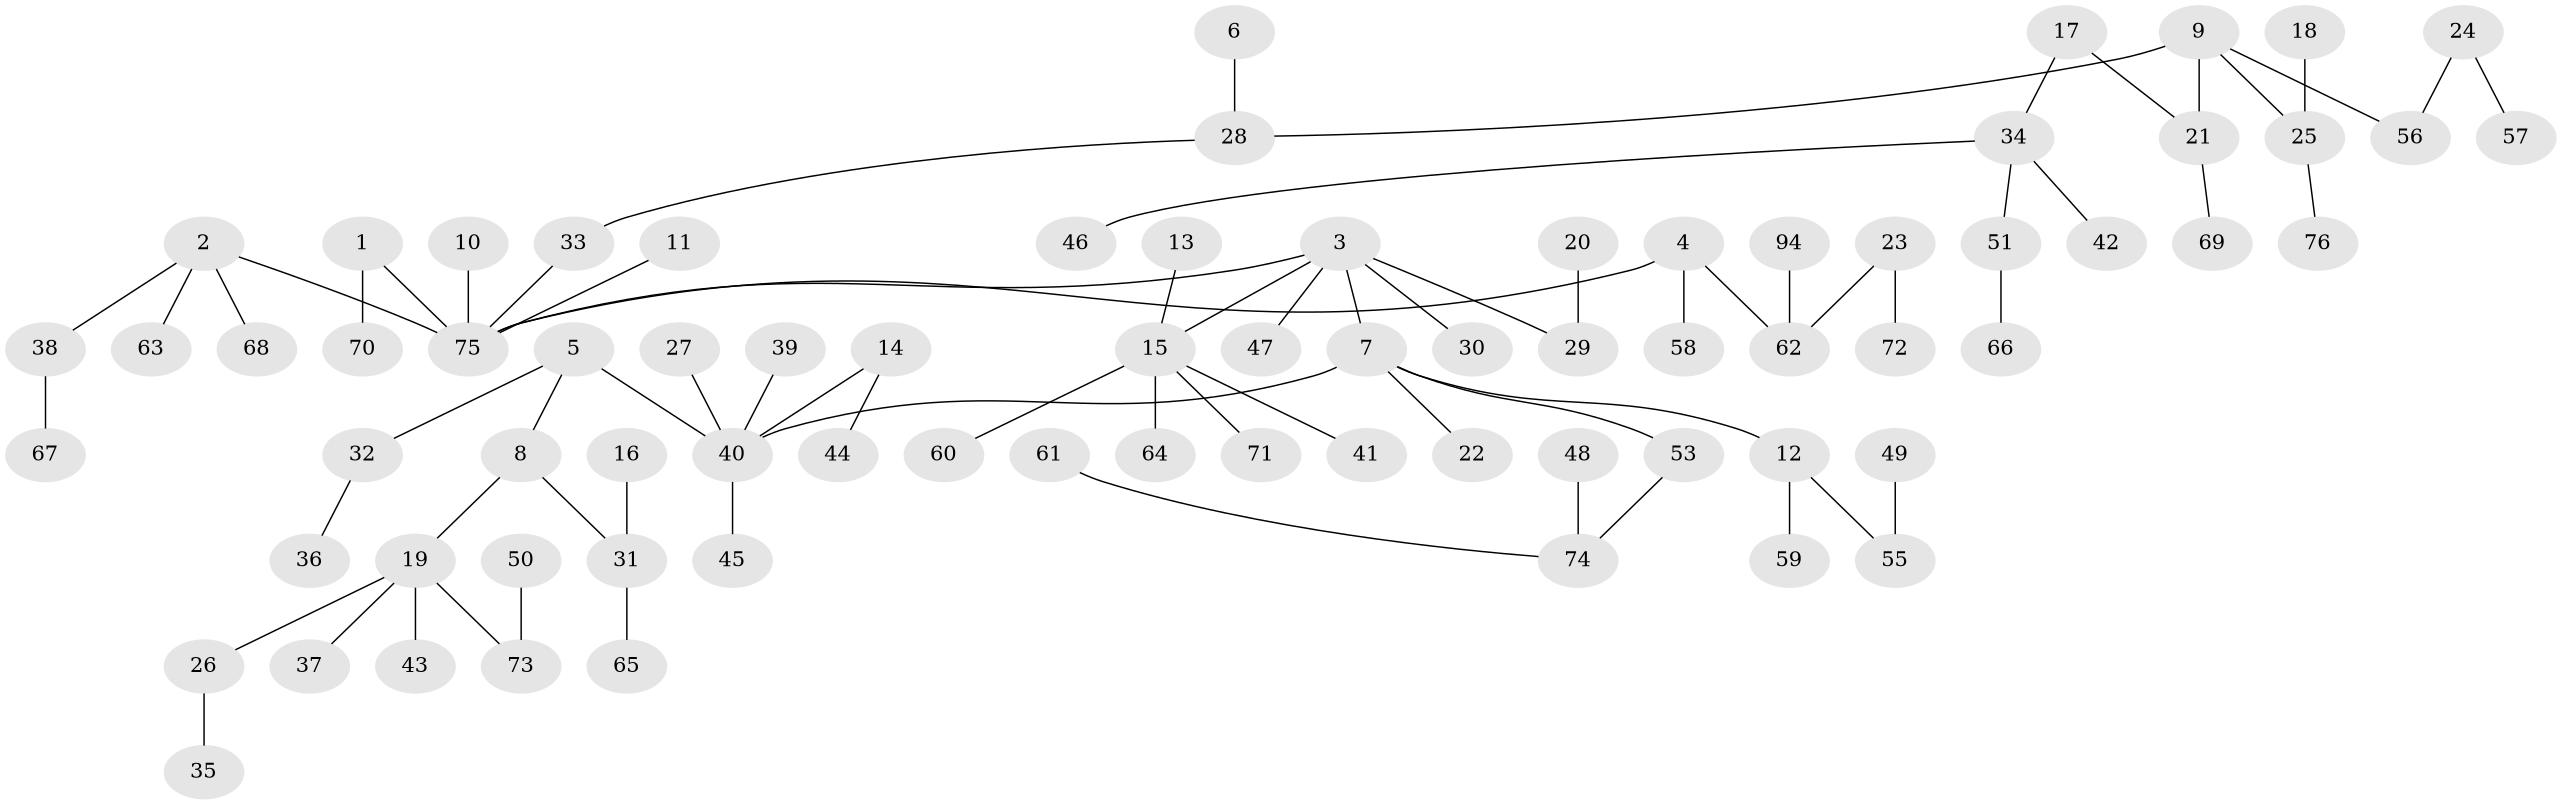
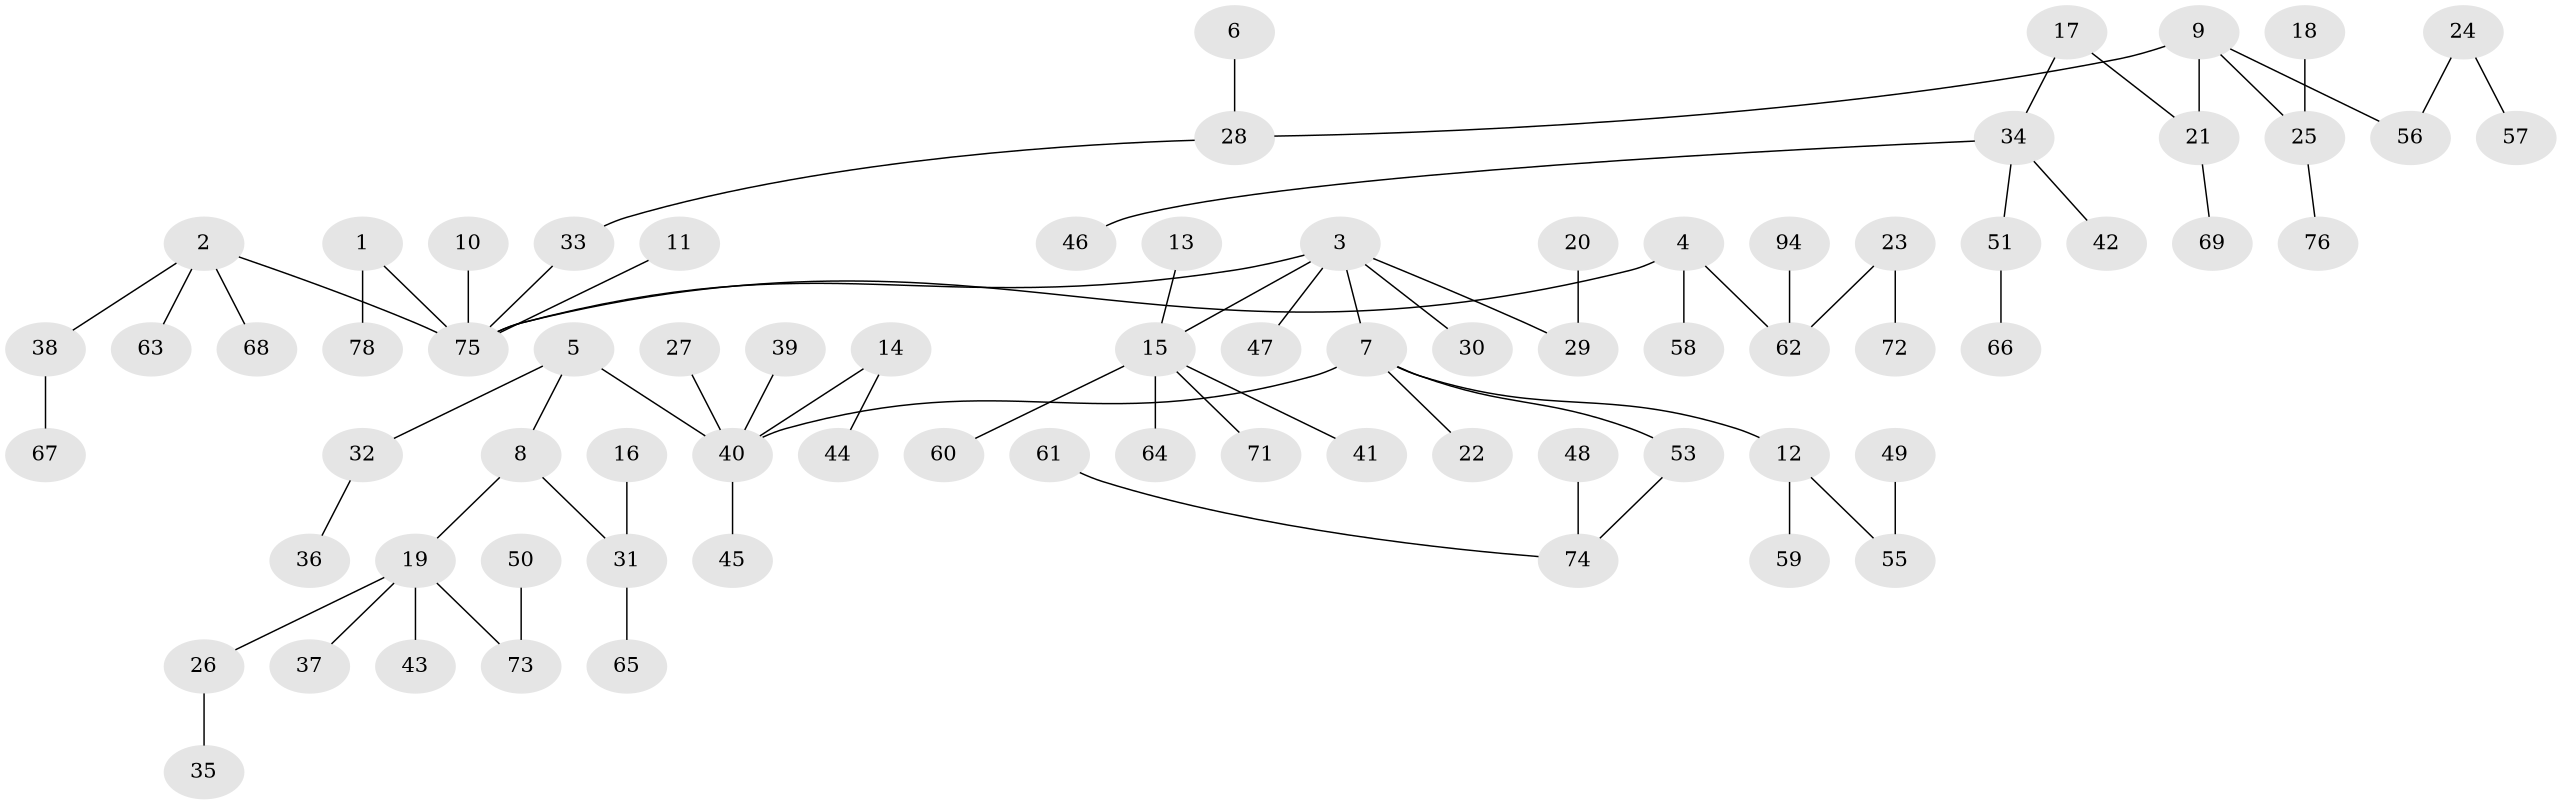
(363, 349) -> (363, 349)
